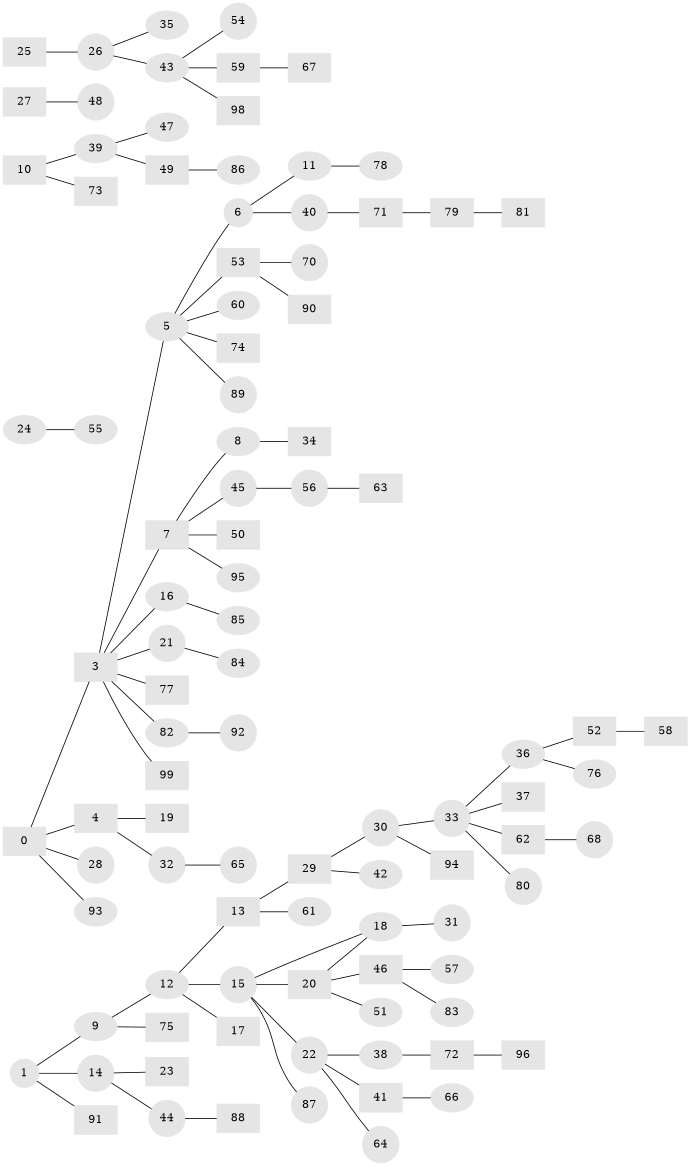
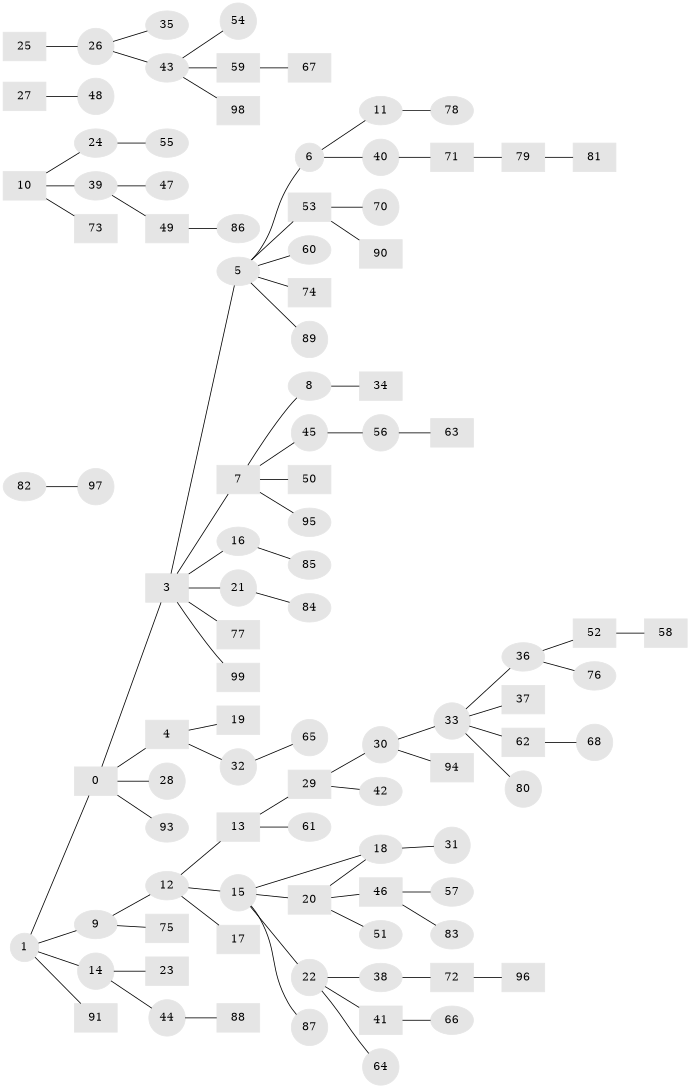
none -> (63, 163)
(133, 701) -> none
(238, 733) -> (96, 487)
none -> (60, 865)
